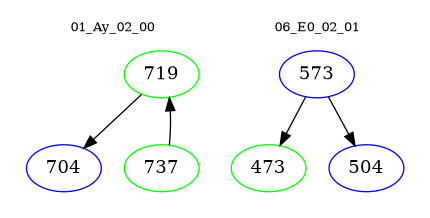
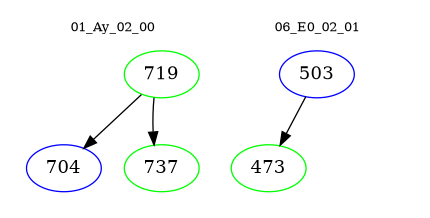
(317, 74) -> (317, 74)
(170, 128) -> (153, 115)
(366, 168) -> none
